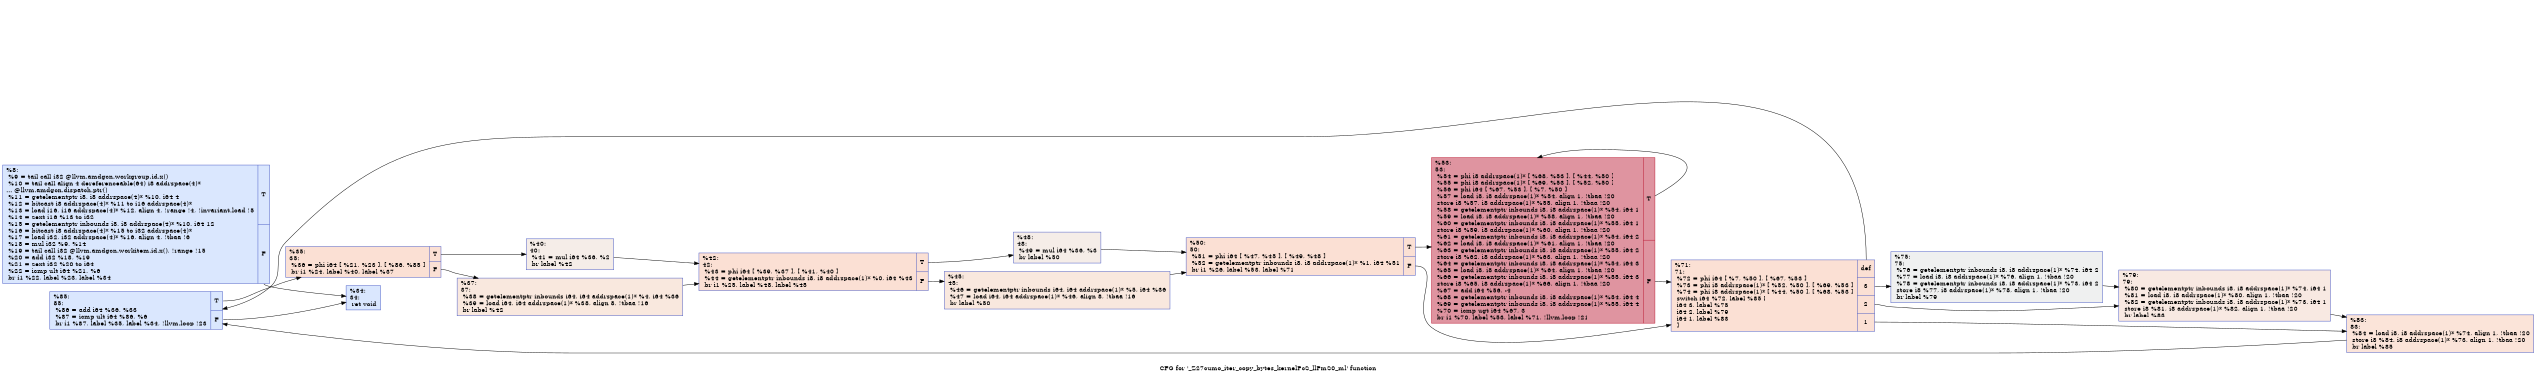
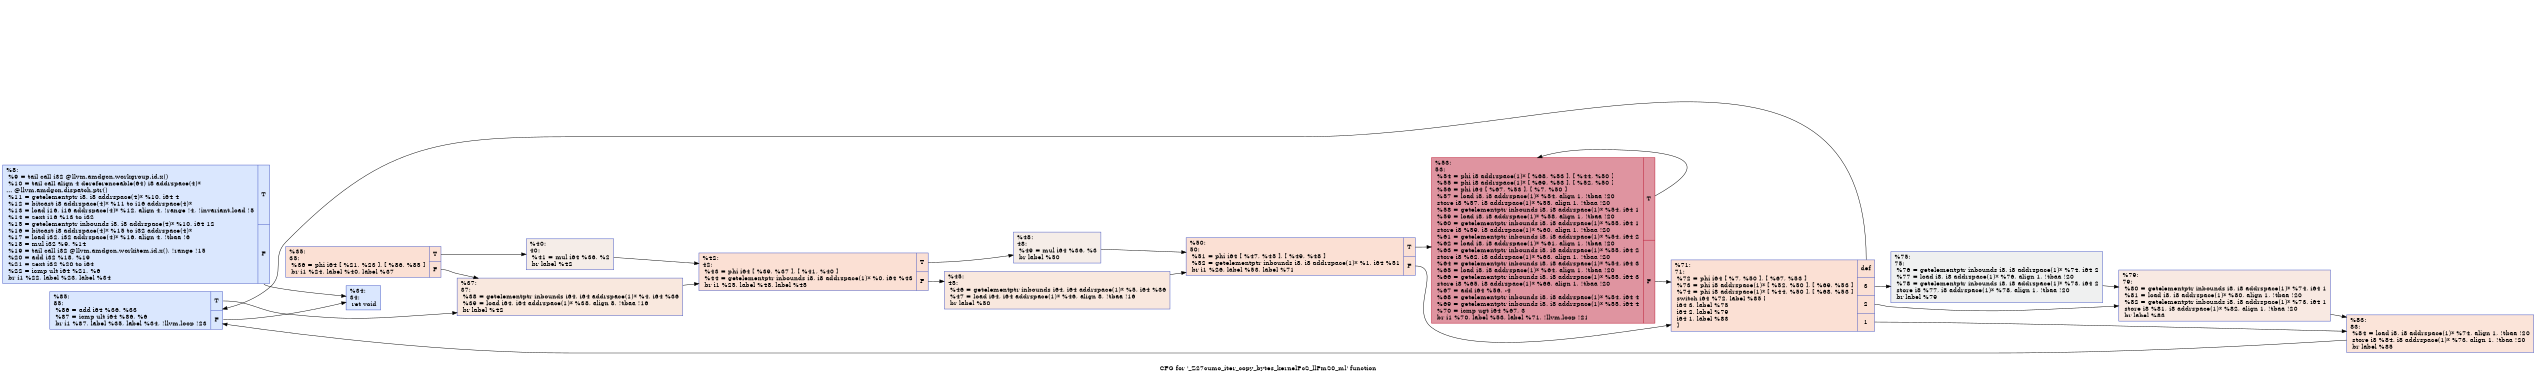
(260, 291) -> (337, 318)
